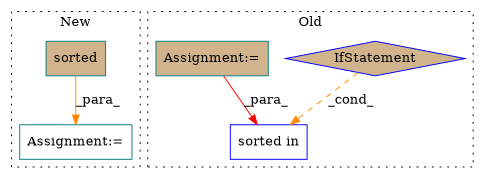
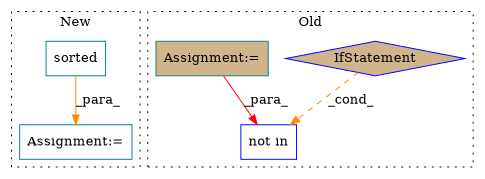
(76, 59) -> (76, 59)
(269, 142) -> (269, 142)
